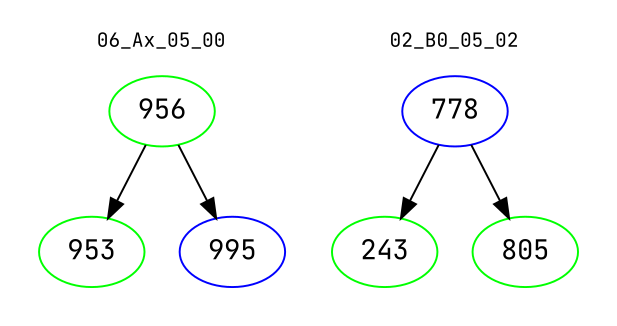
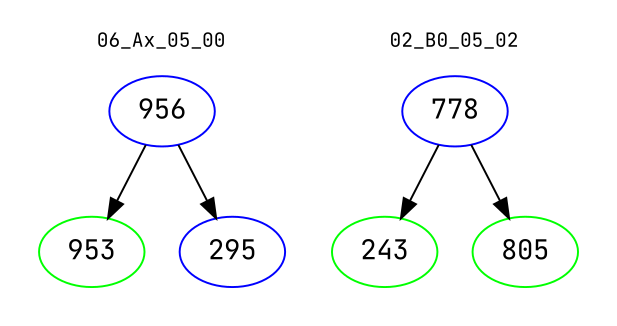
(162, 111) -> (162, 111)
(232, 252) -> (232, 252)
